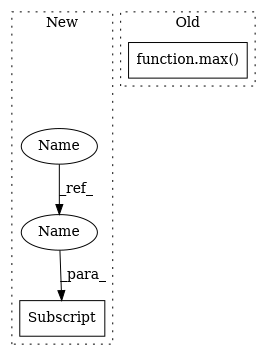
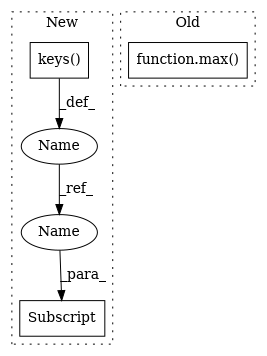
none -> (59, 60)
